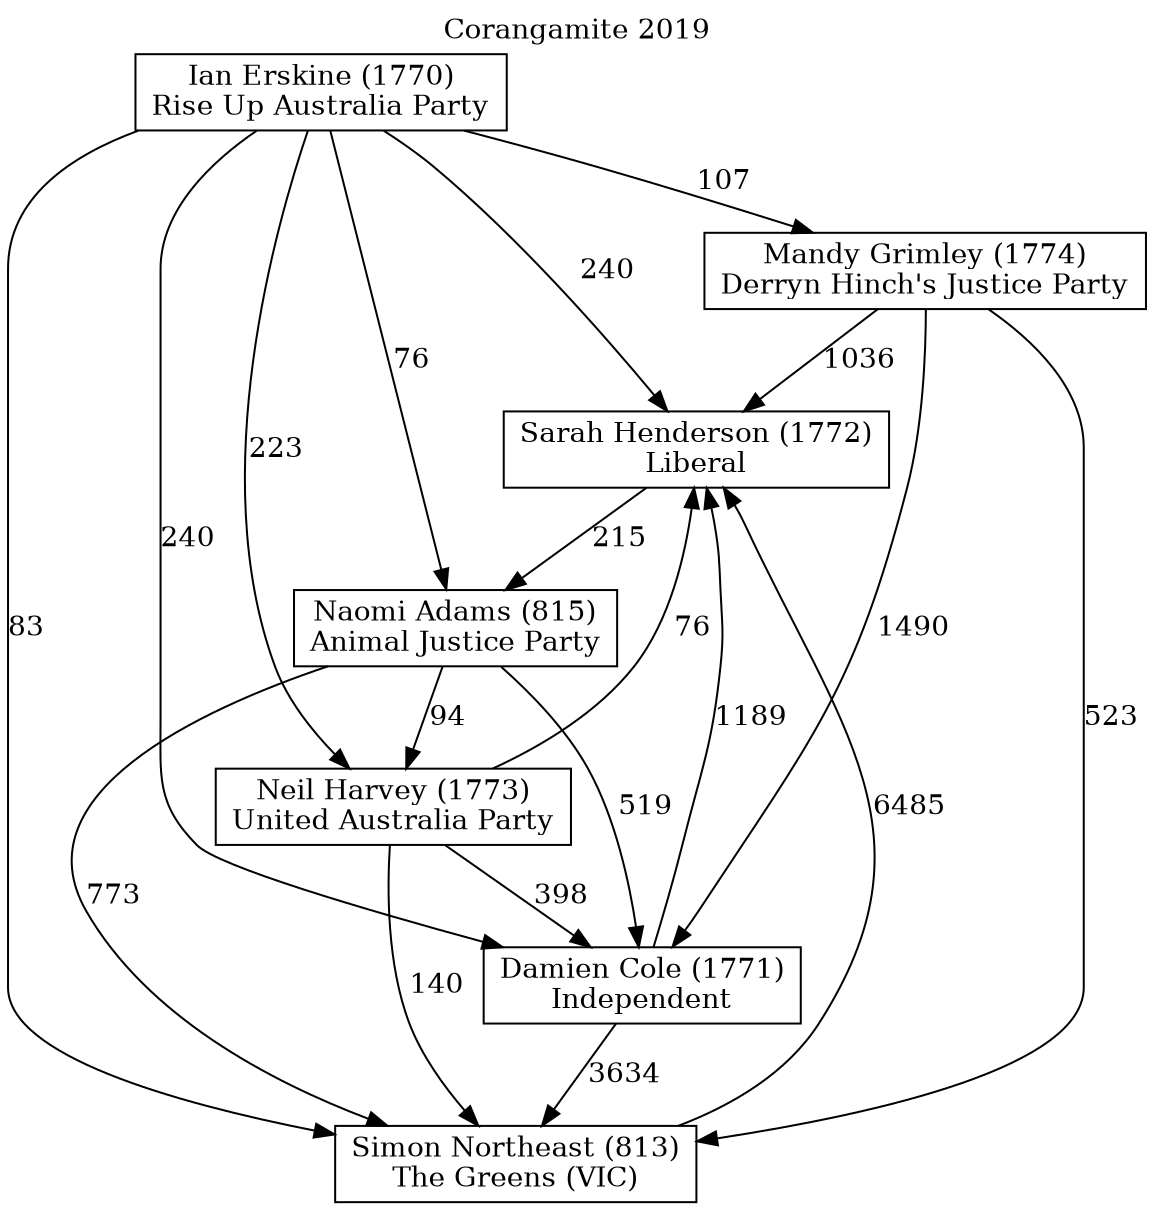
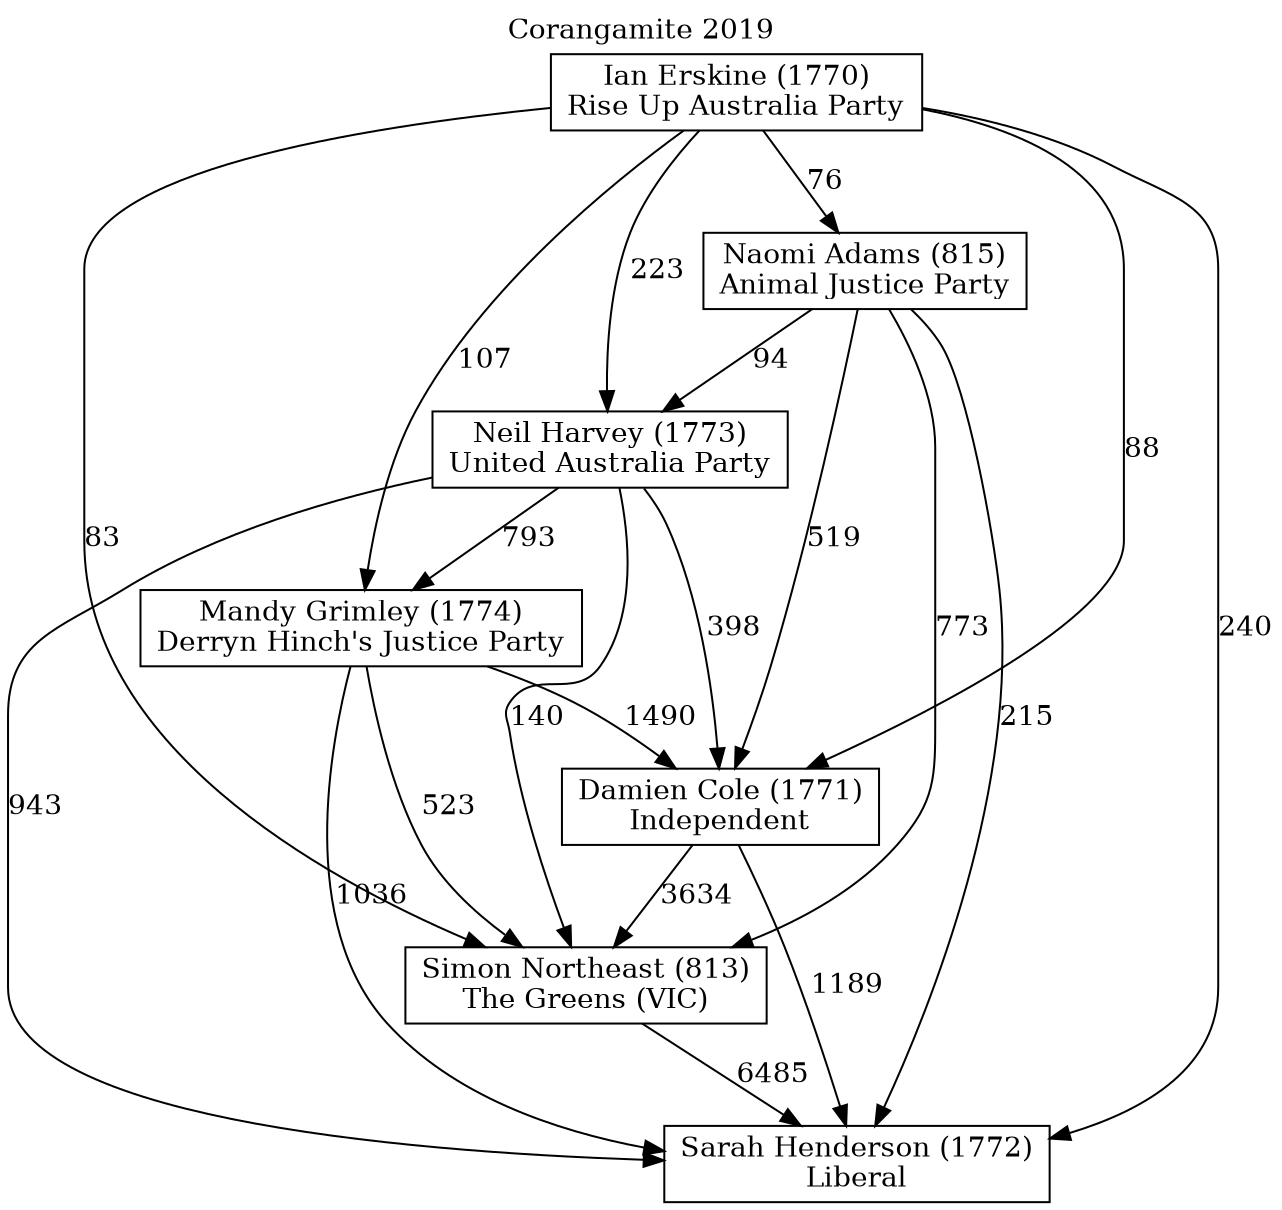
none -> (494, 533)
(584, 533) -> (999, 708)
(189, 539) -> (1143, 450)
(693, 628) -> (36, 807)
